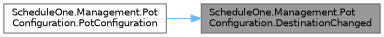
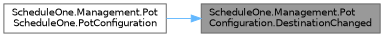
(85, 18) -> (85, 18)
